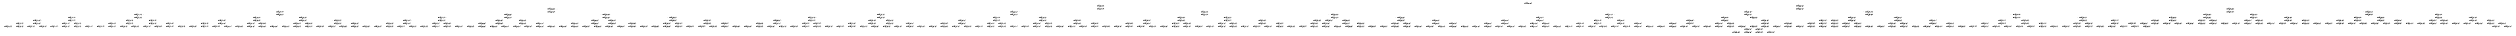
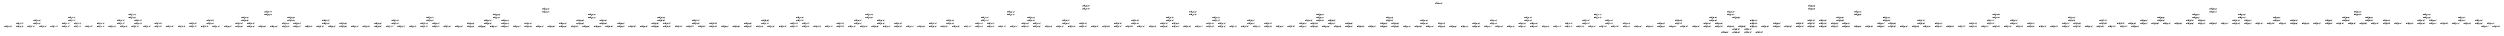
(77, 27) -> none
